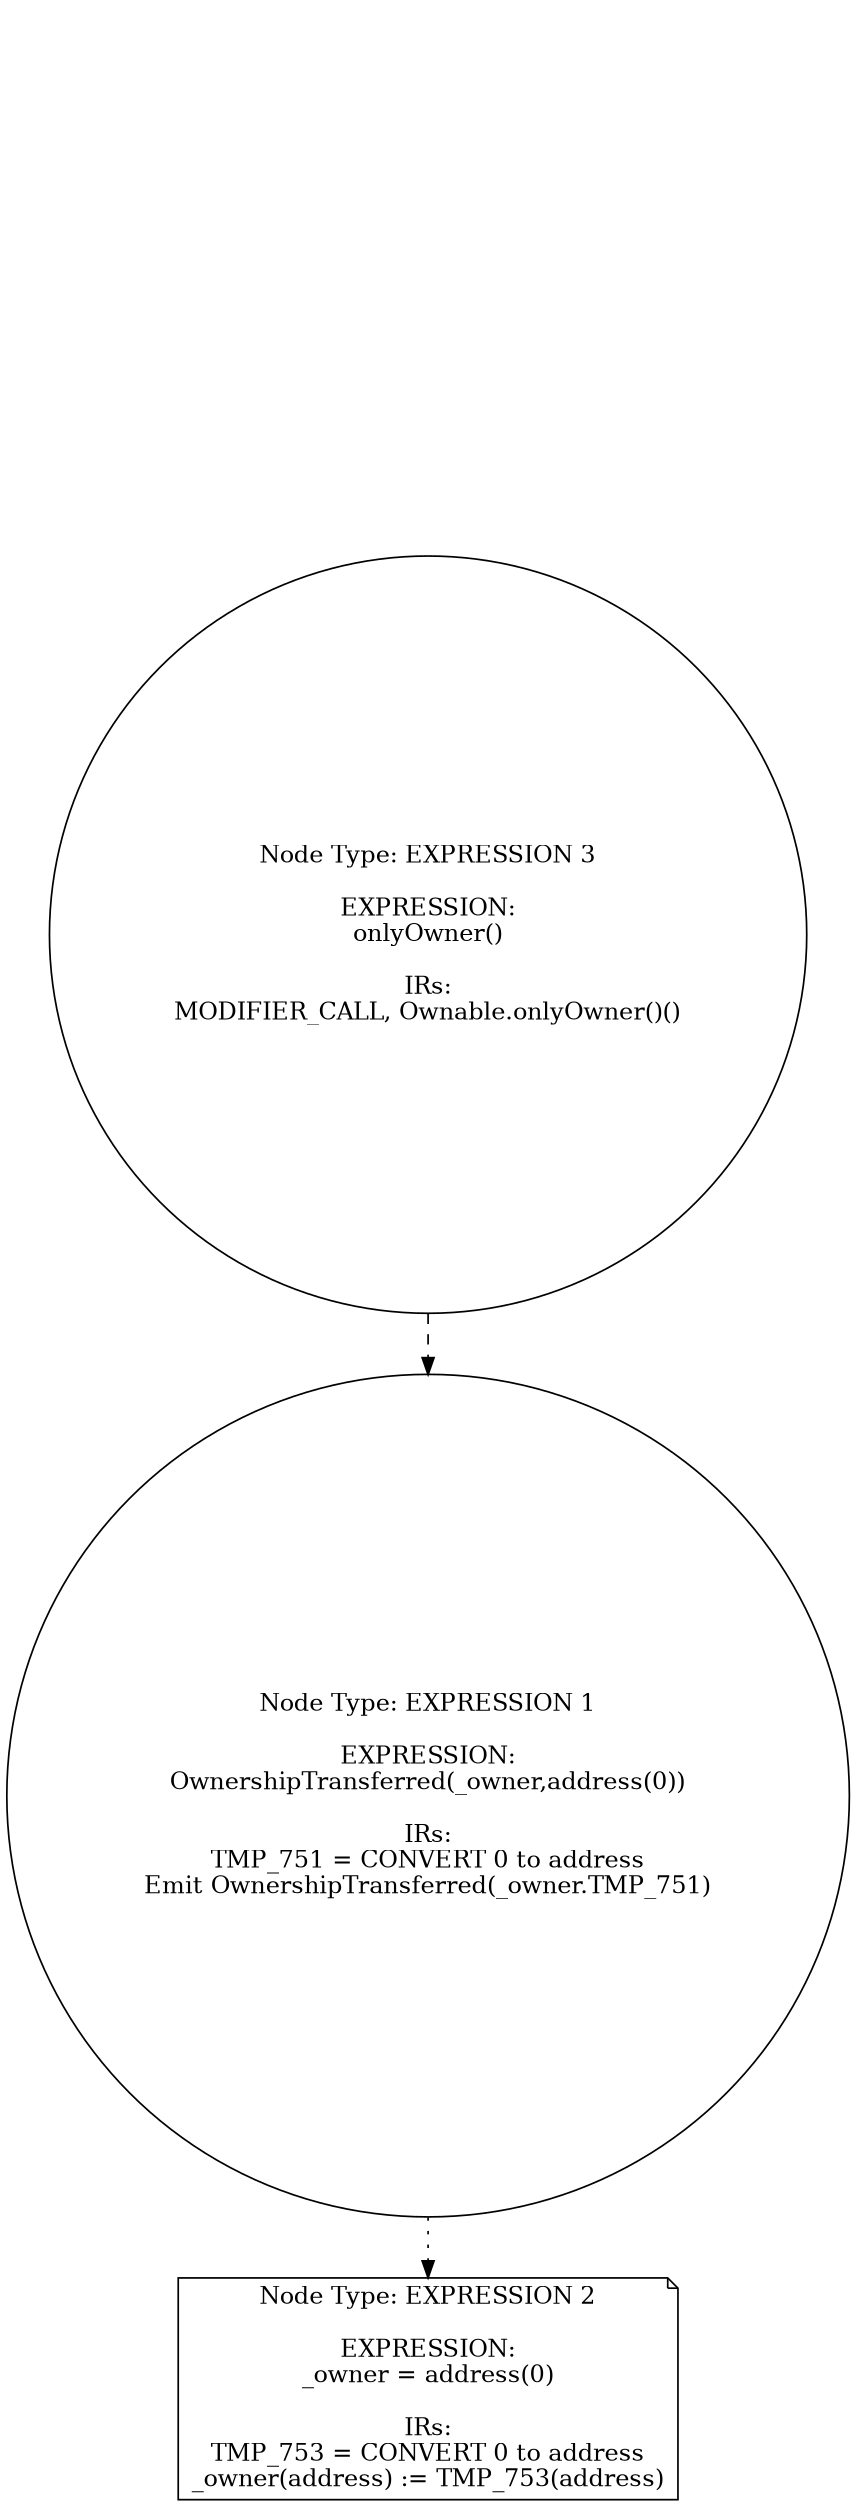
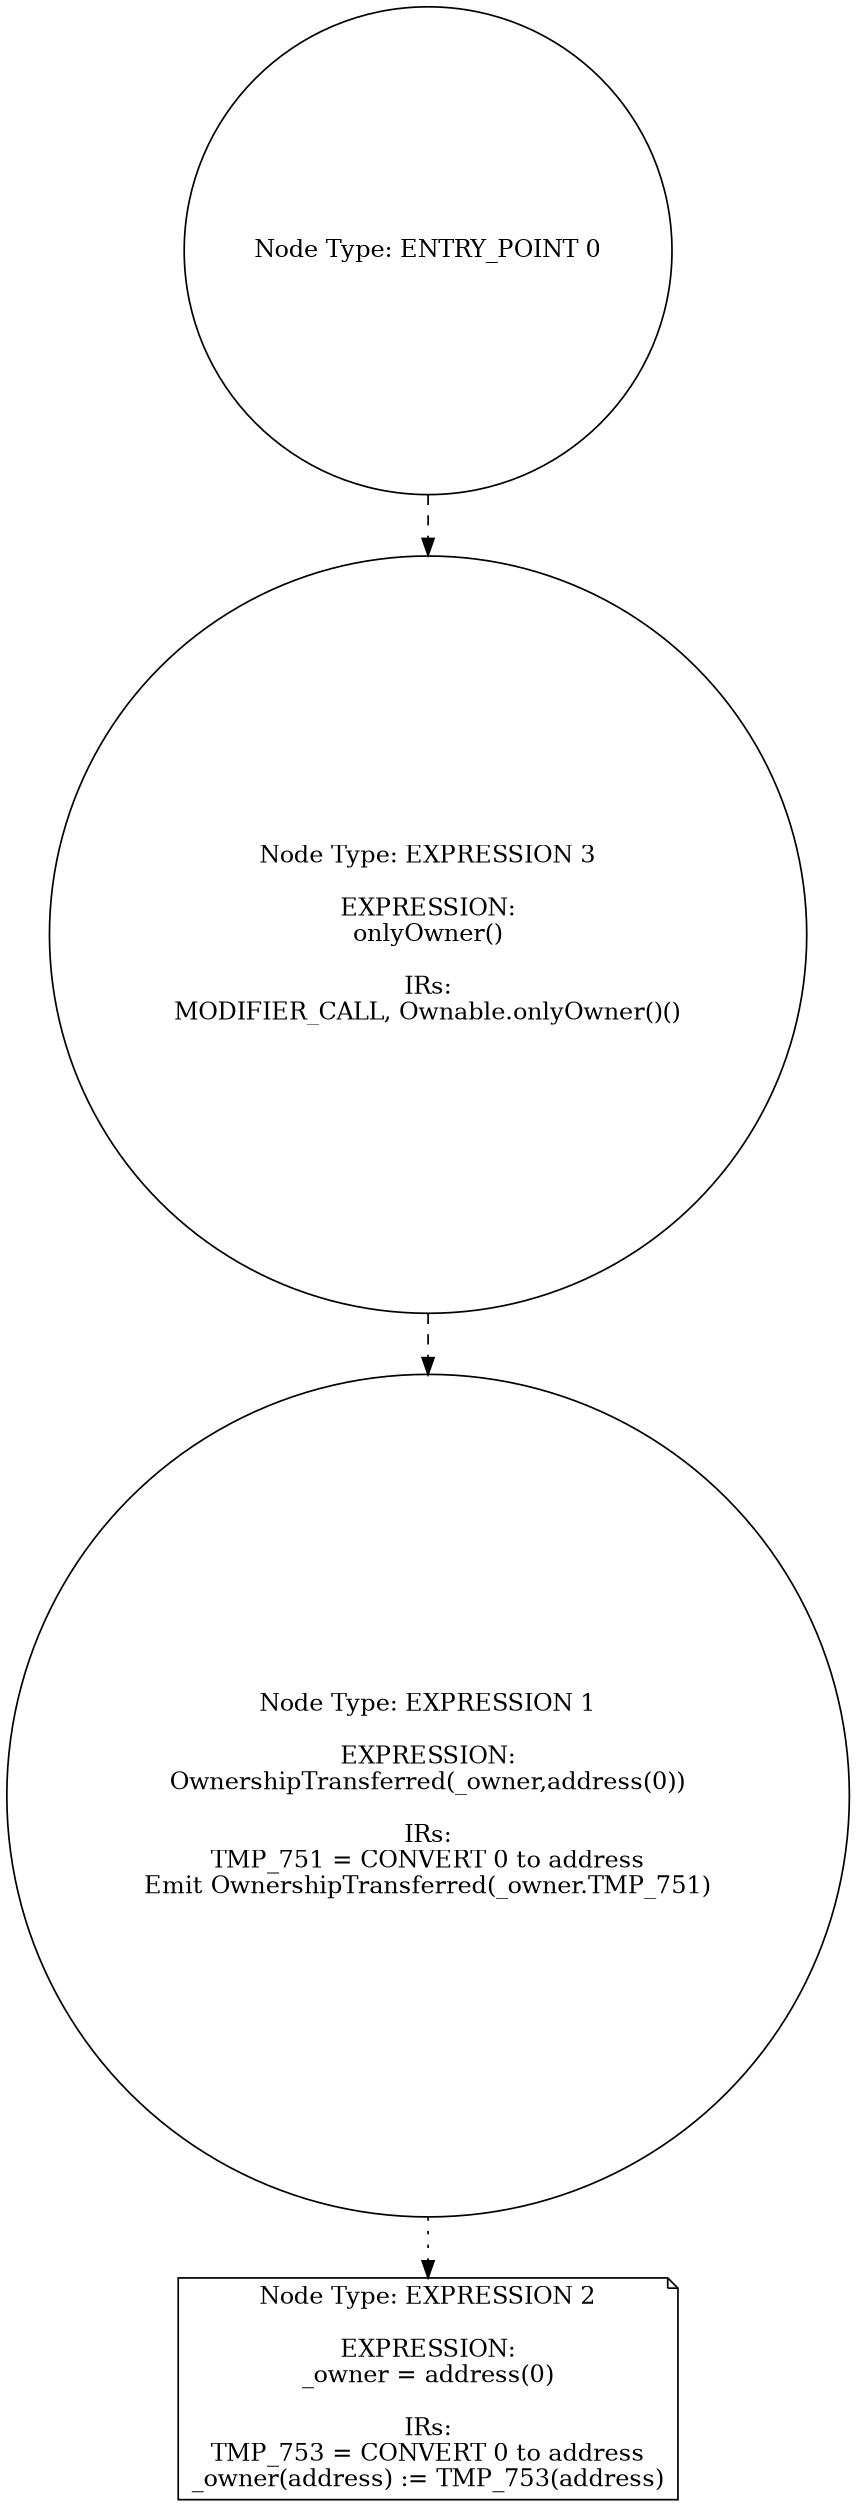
none -> (428, 251)
